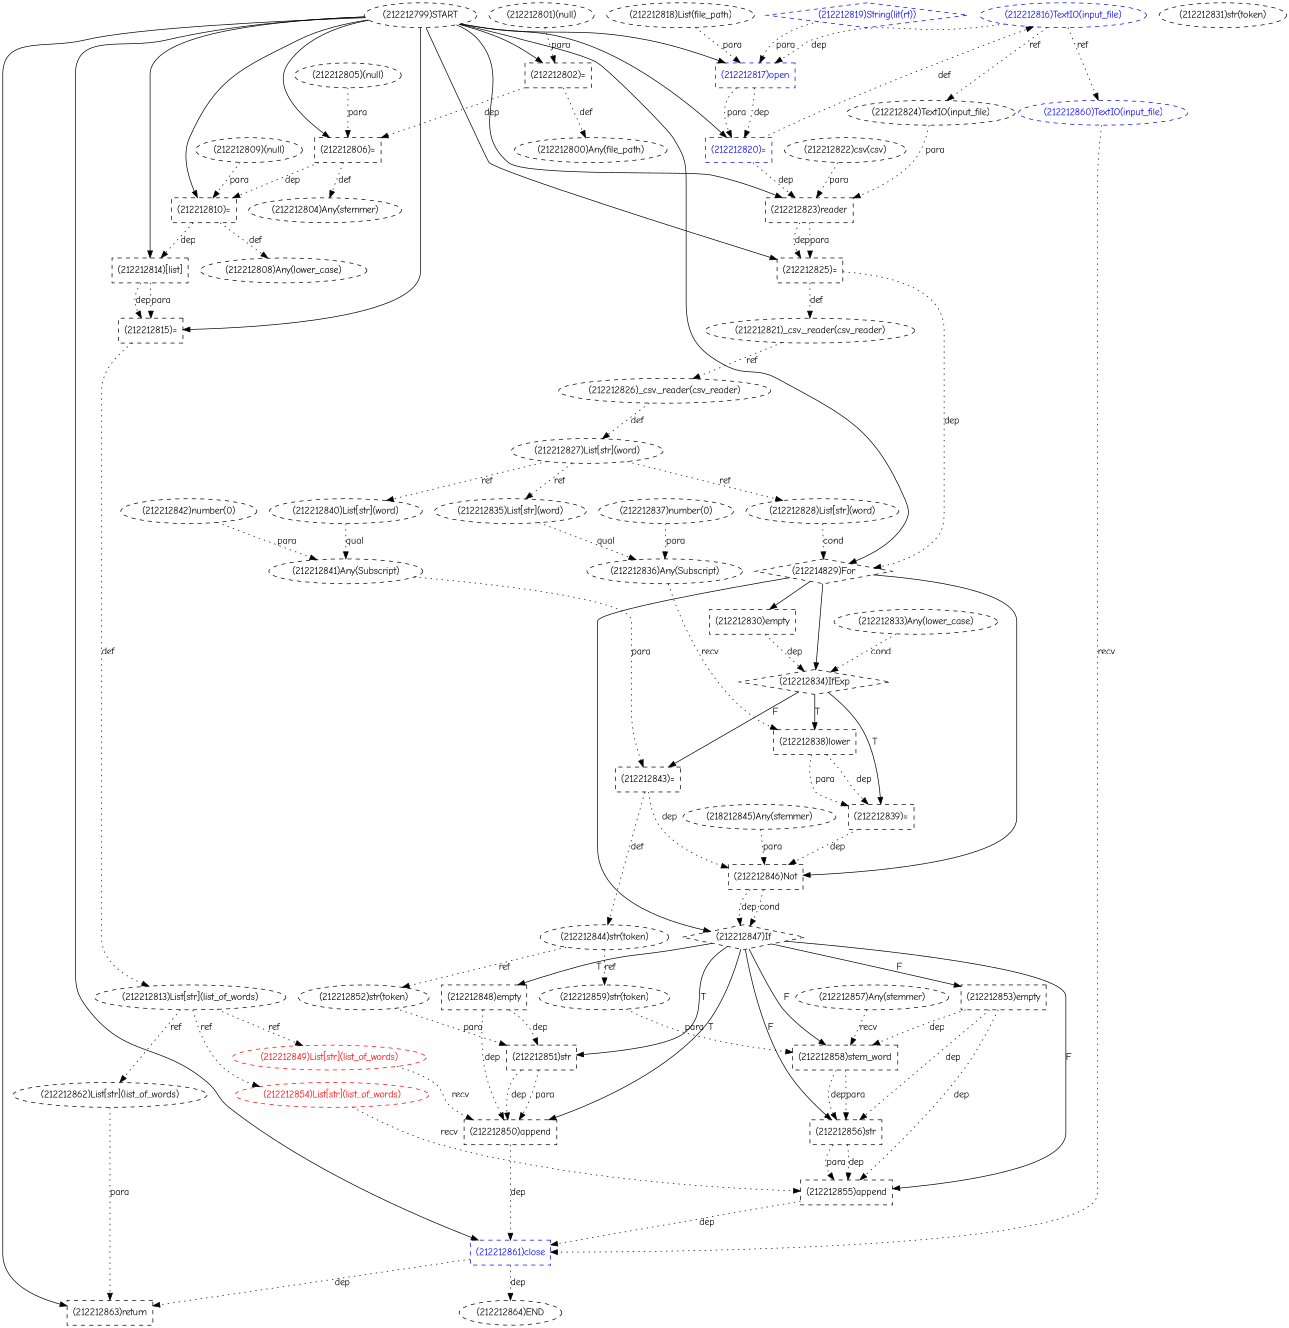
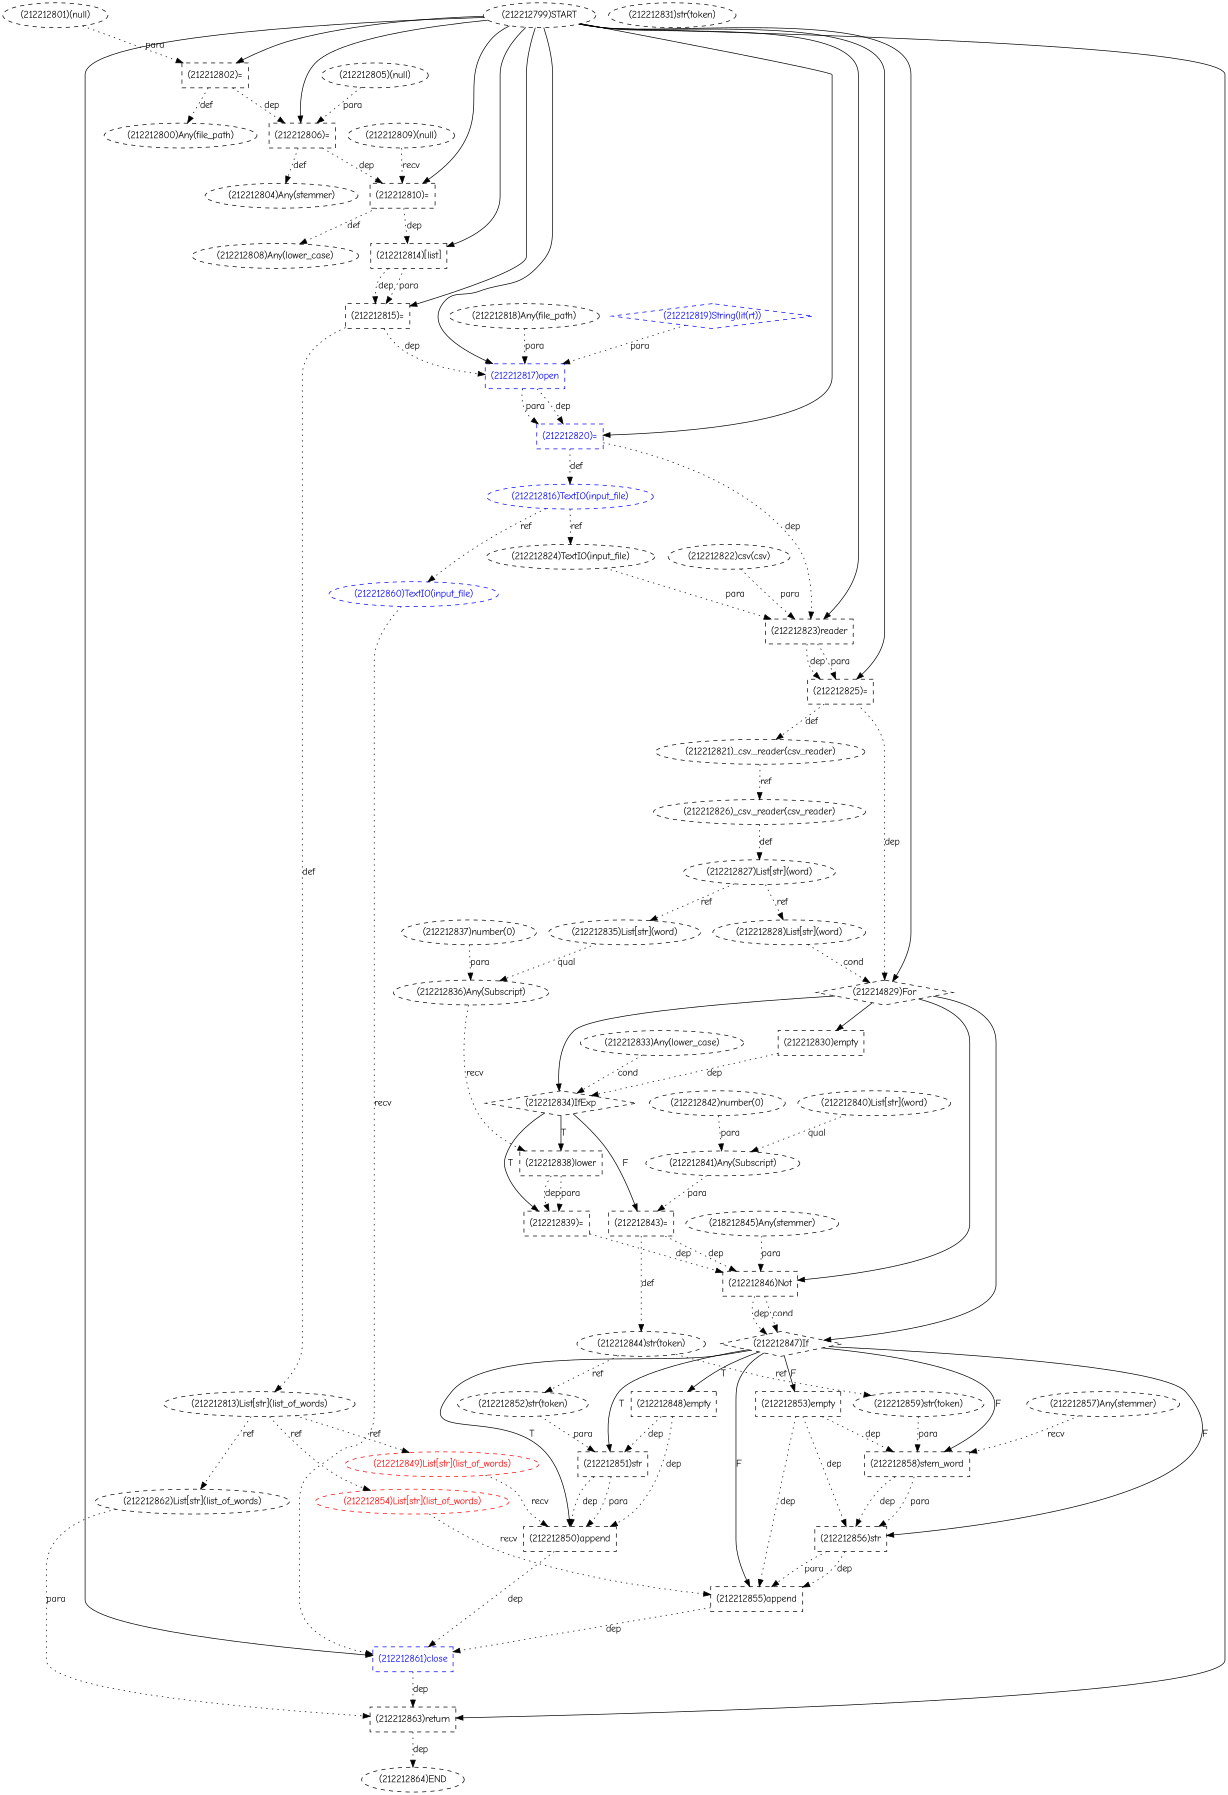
(681, 15) -> (524, 316)
(889, 28) -> (426, 361)
(239, 180) -> (411, 166)
(470, 480) -> none
(510, 1279) -> (413, 1746)
